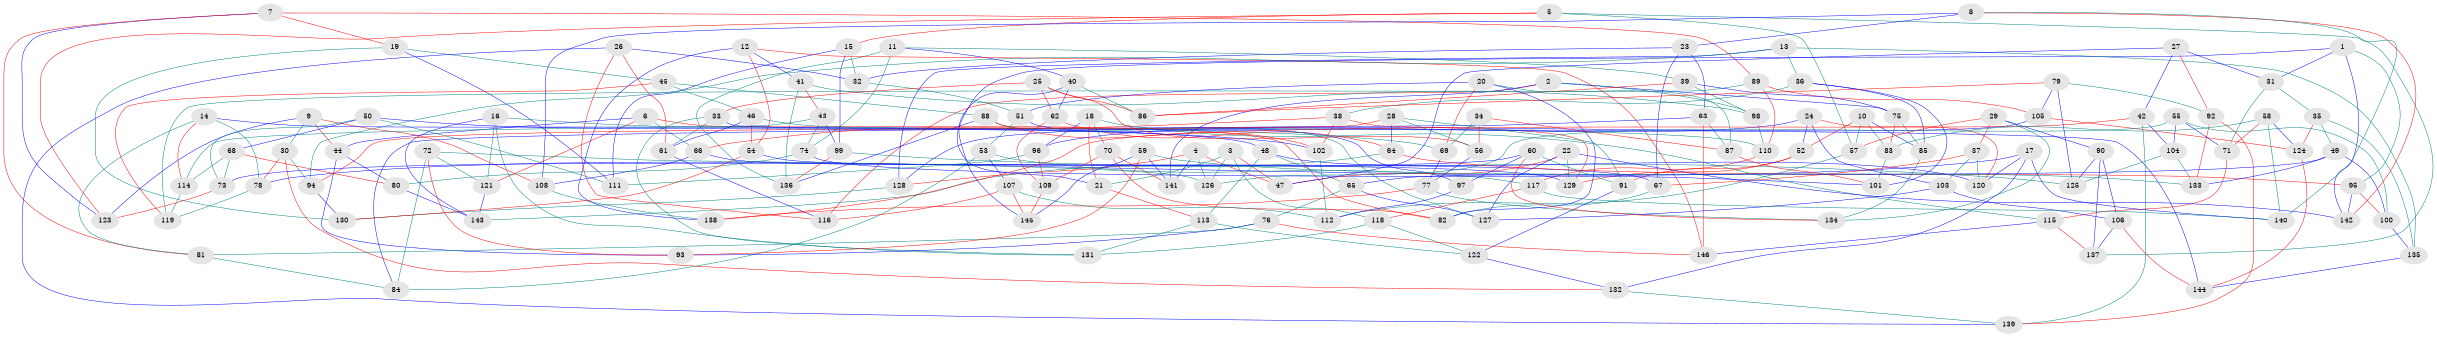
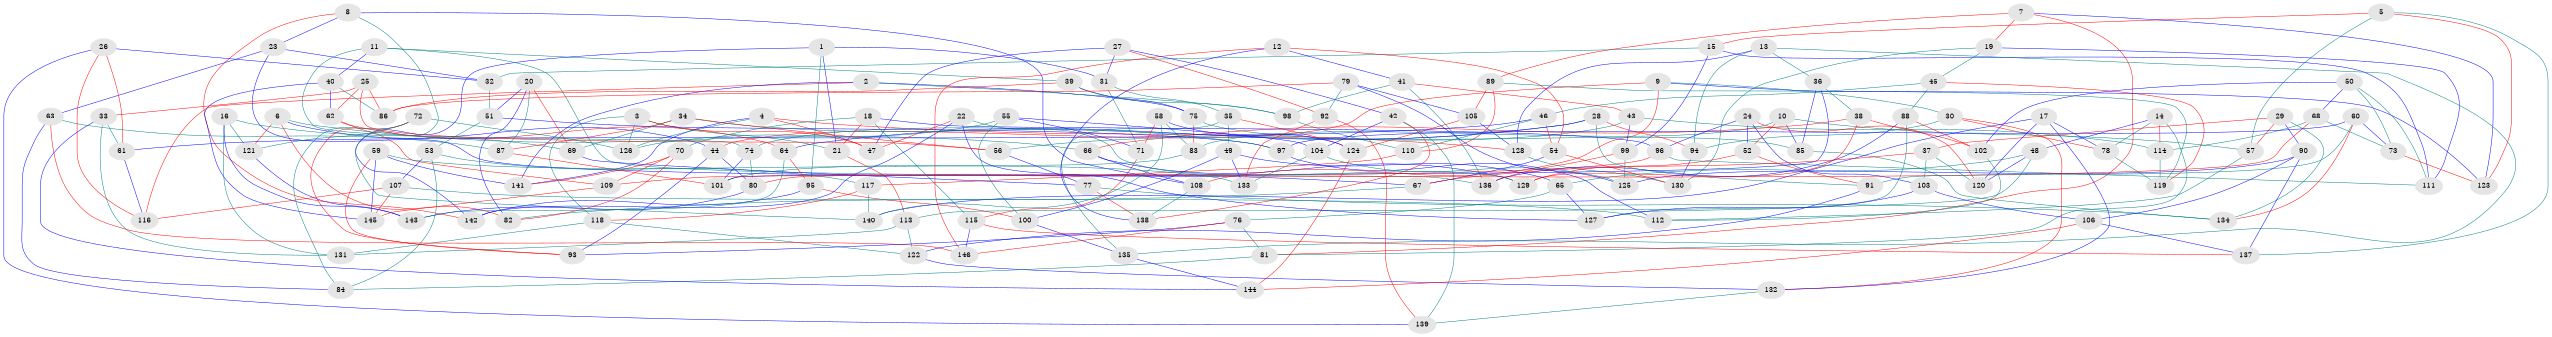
none -> (983, 130)
